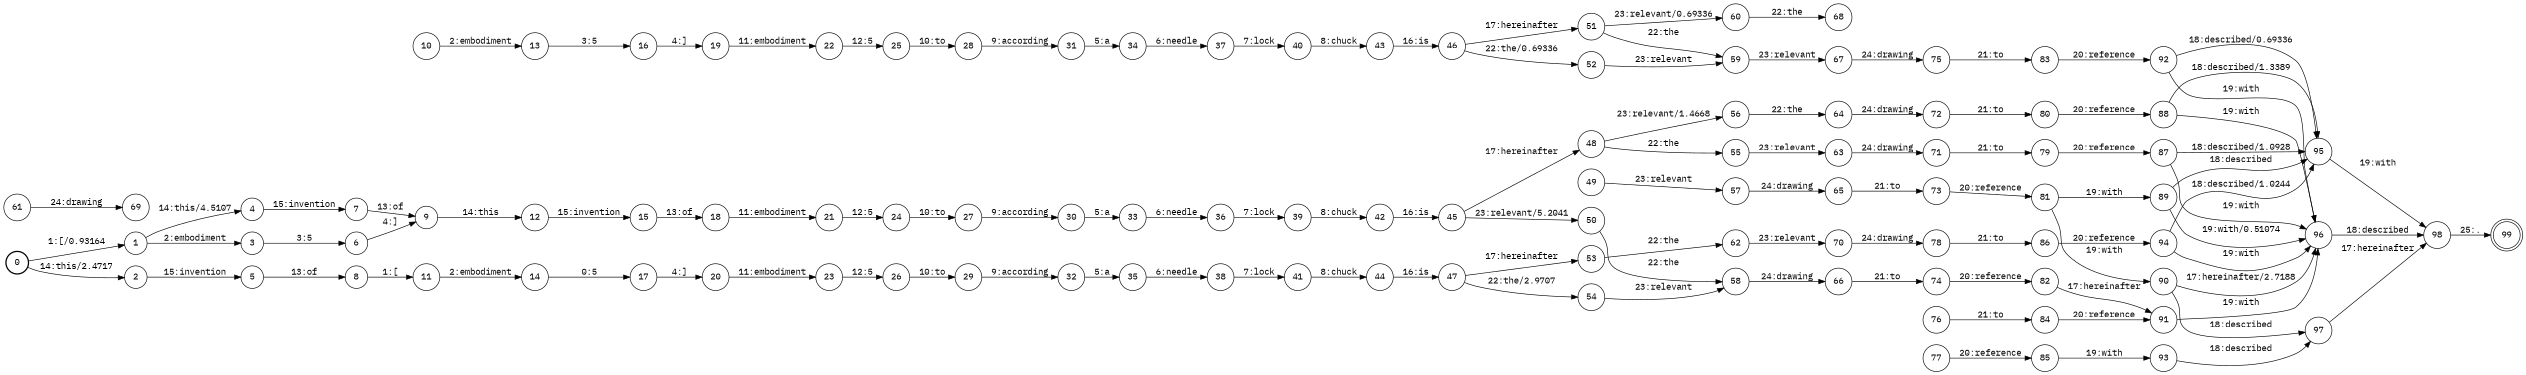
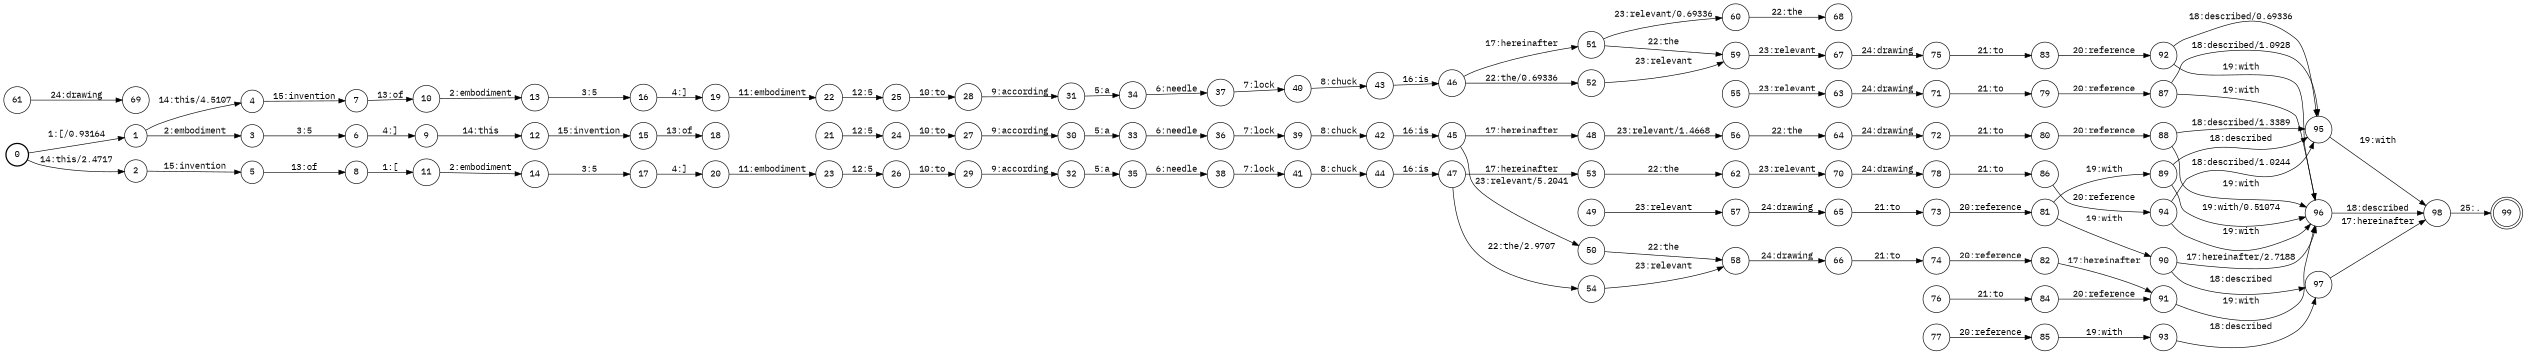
(1660, 152) -> none
(388, 213) -> (387, 100)
(769, 217) -> none
(589, 272) -> (589, 169)
